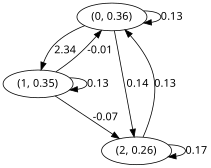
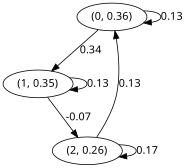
(65, 50) -> (91, 50)
(77, 55) -> none
(124, 80) -> none
